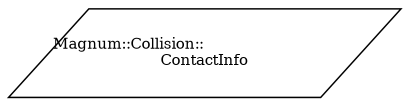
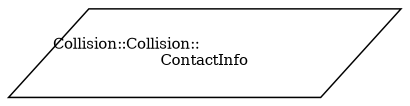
(205, 53) -> (205, 53)
